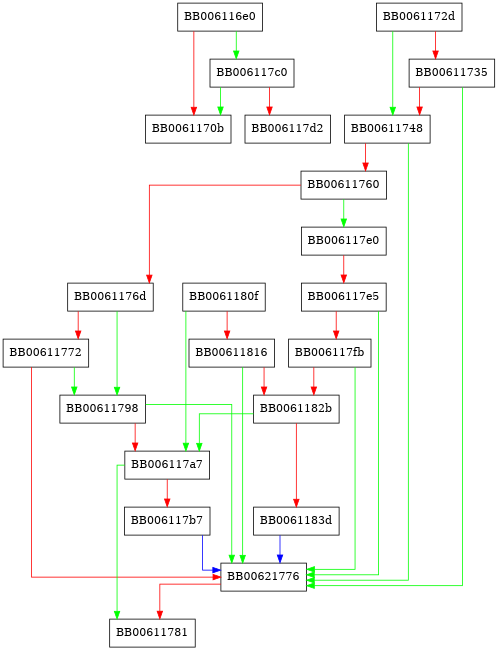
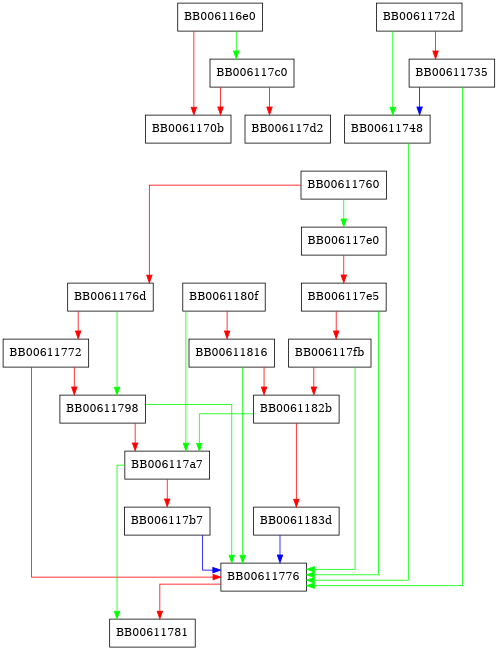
(220, 97) -> (220, 97)
(420, 97) -> (420, 97)
(366, 153) -> none
(74, 377) -> (74, 377)
(264, 577) -> (264, 577)
